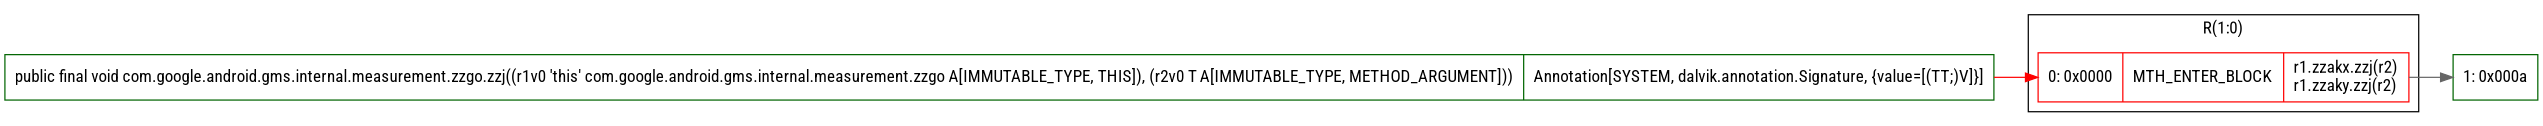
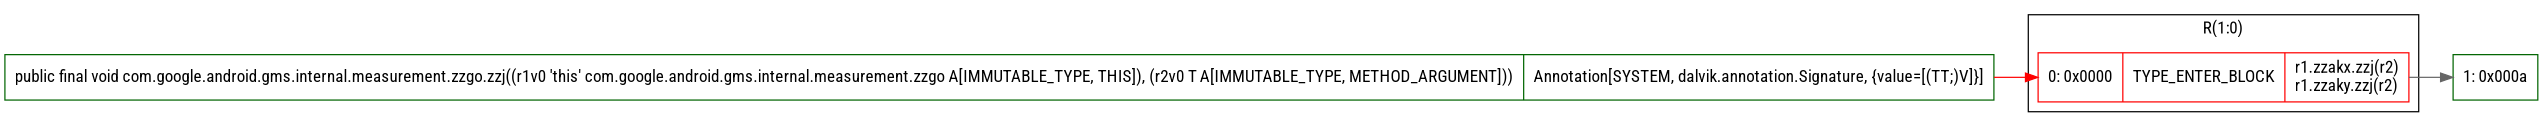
(2203, 77) -> (2204, 77)
